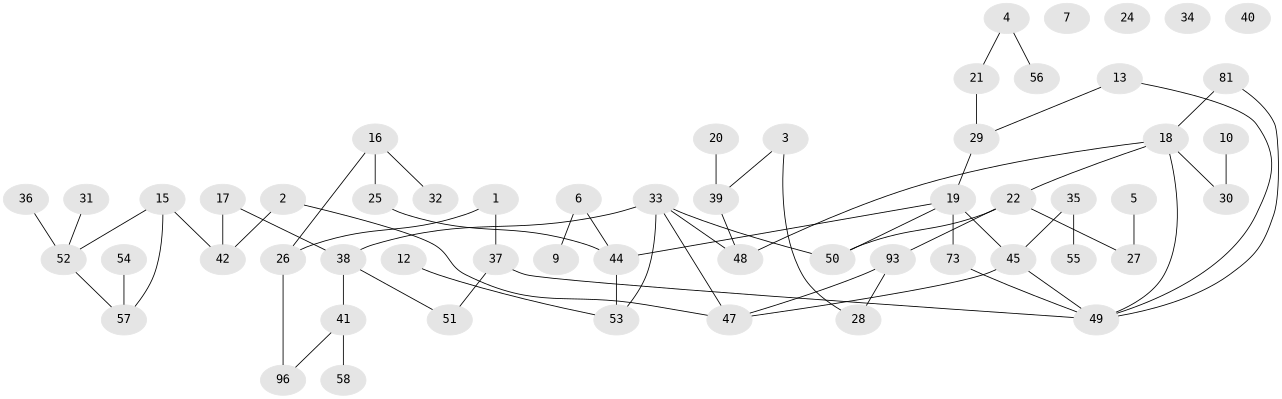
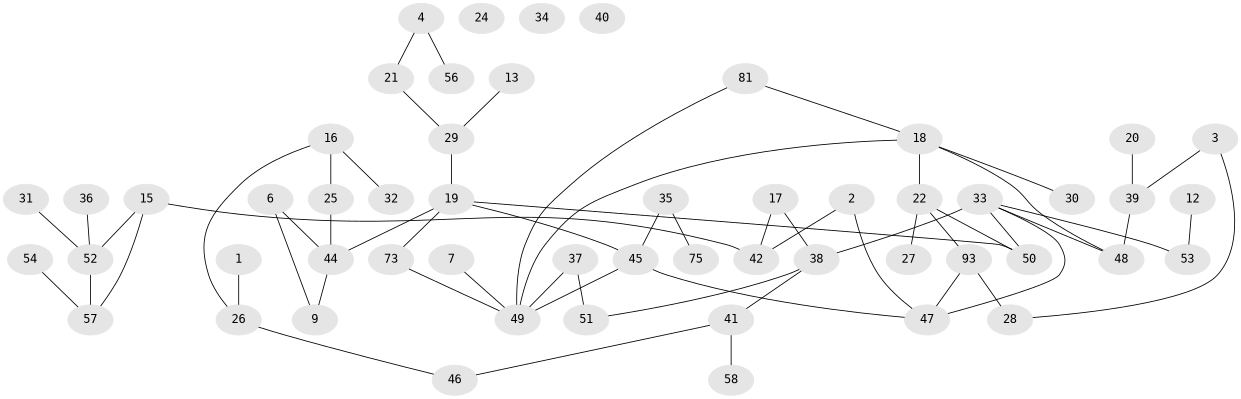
(1226, 139) -> none
(1265, 194) -> (485, 290)
(1134, 199) -> none
(496, 235) -> none
(1074, 260) -> (696, 260)
(616, 290) -> (323, 290)
(283, 380) -> (455, 380)
